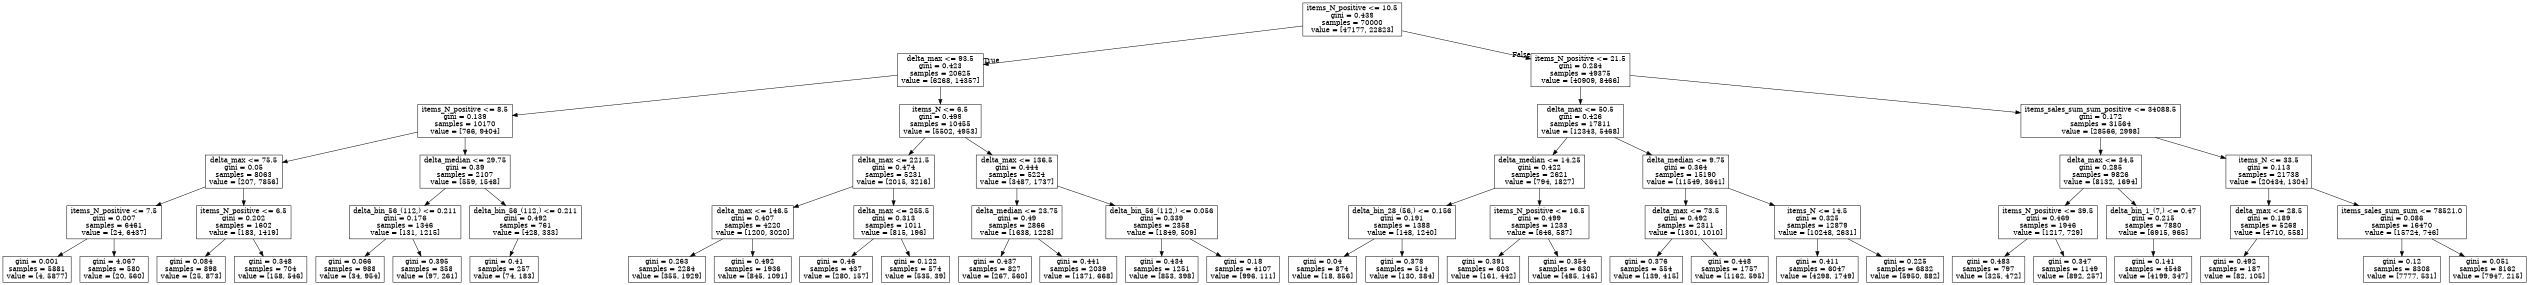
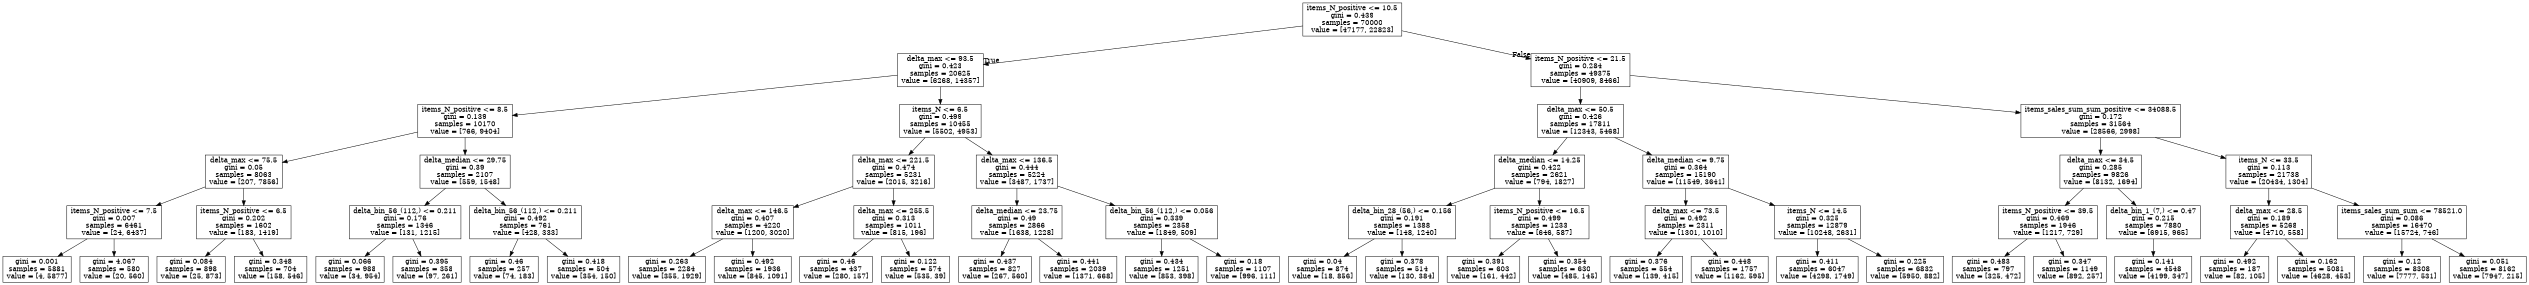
(504, 269) -> (504, 269)
none -> (584, 269)
(1243, 269) -> (1243, 269)
none -> (2316, 269)
